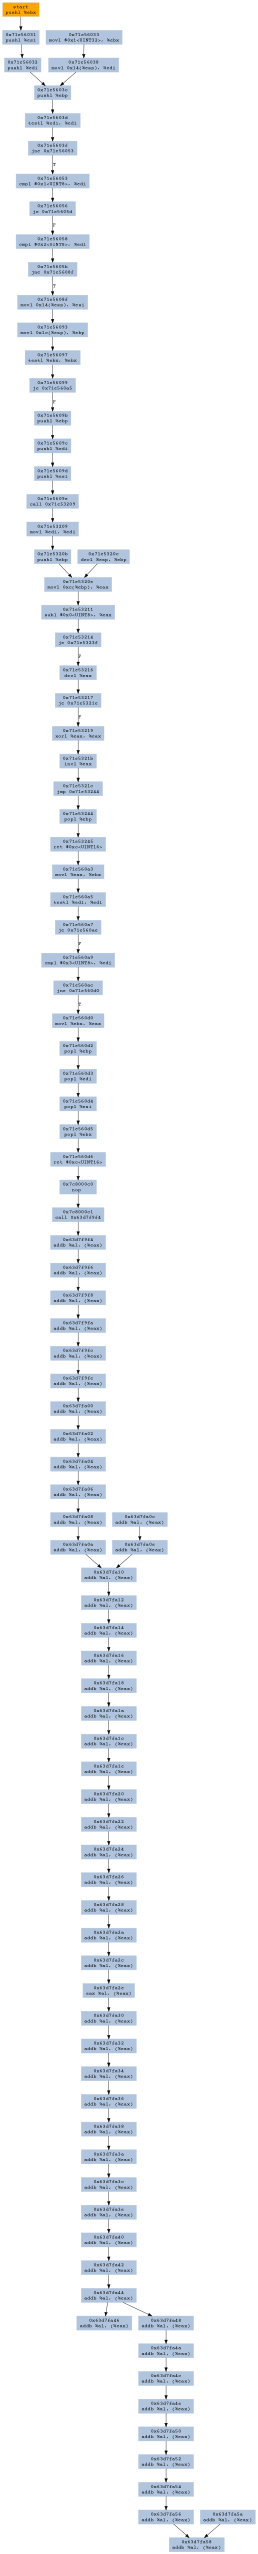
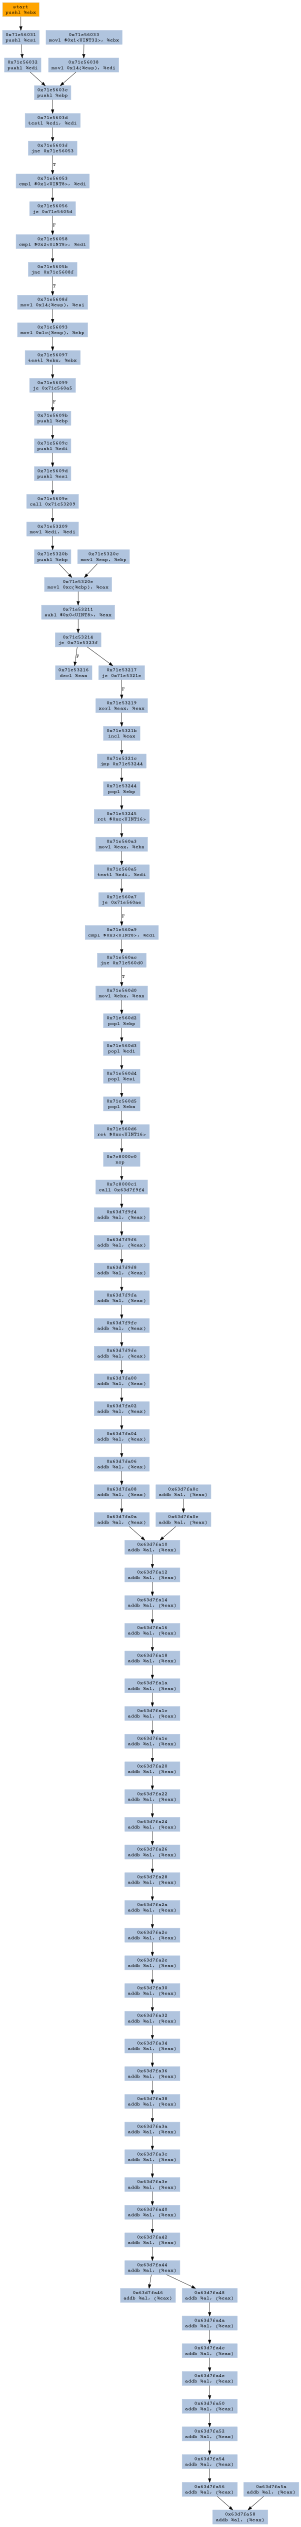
(104, 557) -> (104, 557)
(78, 685) -> (98, 655)
(109, 1991) -> (152, 1963)
